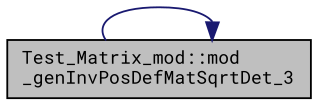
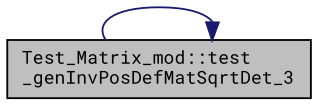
(159, 69) -> (159, 69)
